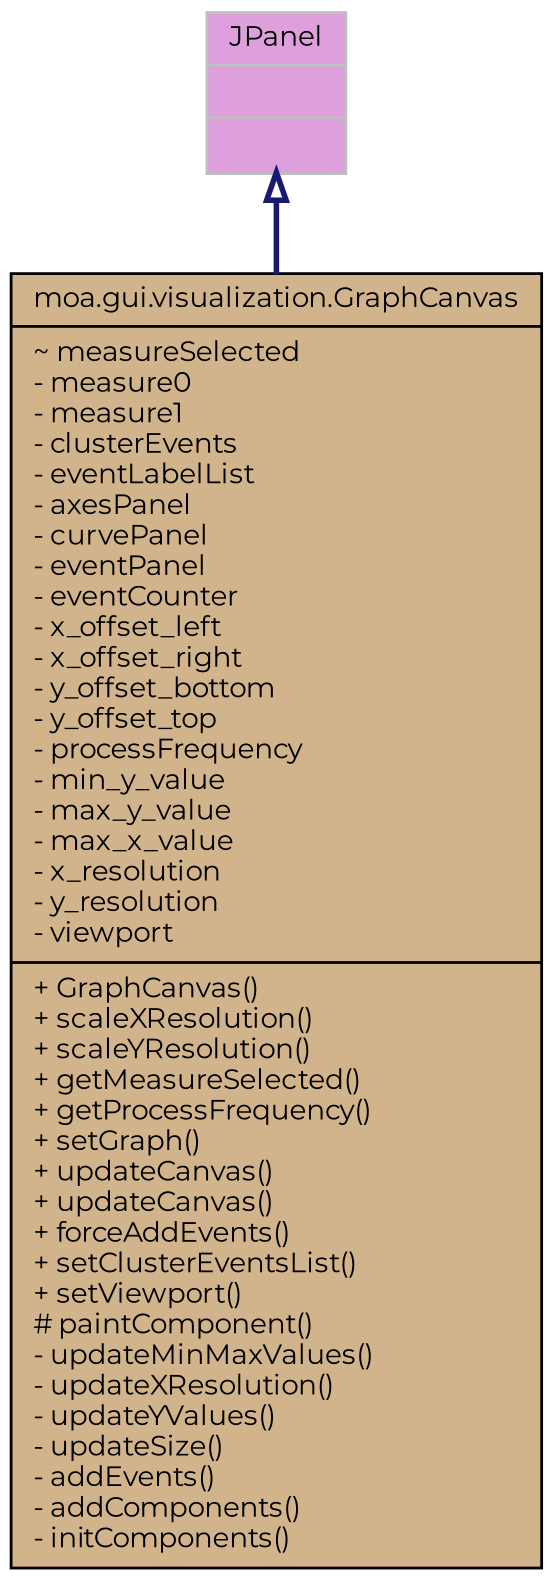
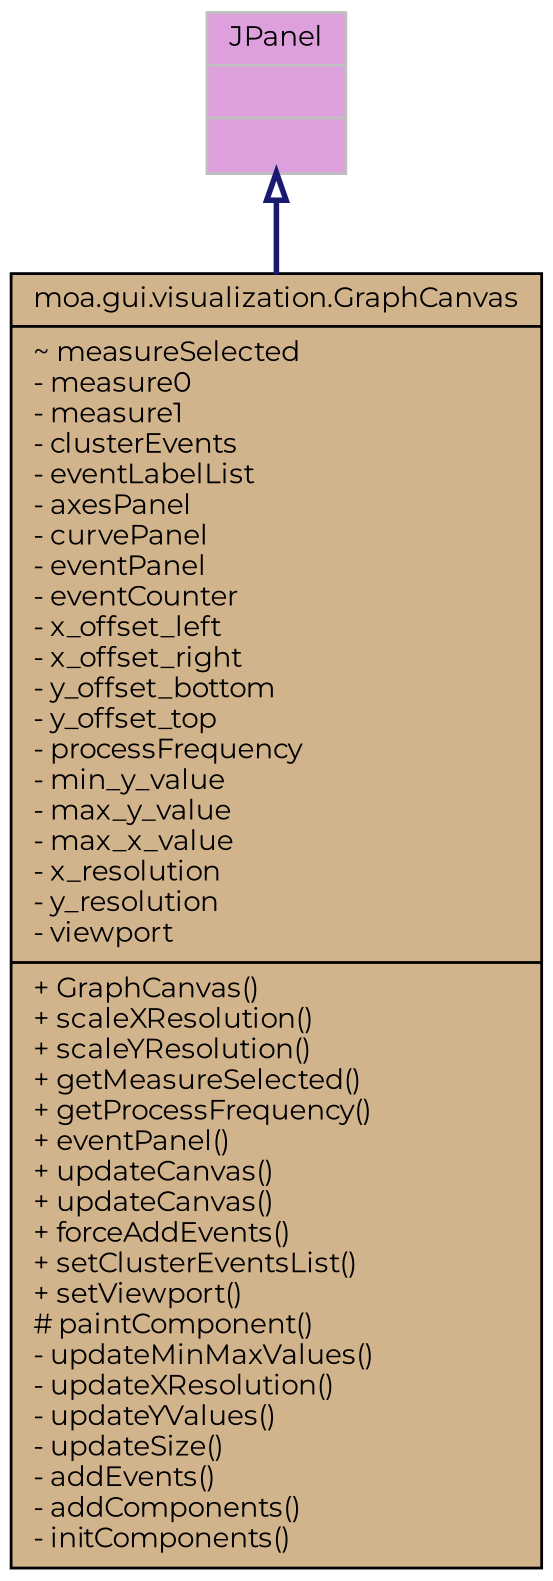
(118, 1142) -> (132, 1142)
